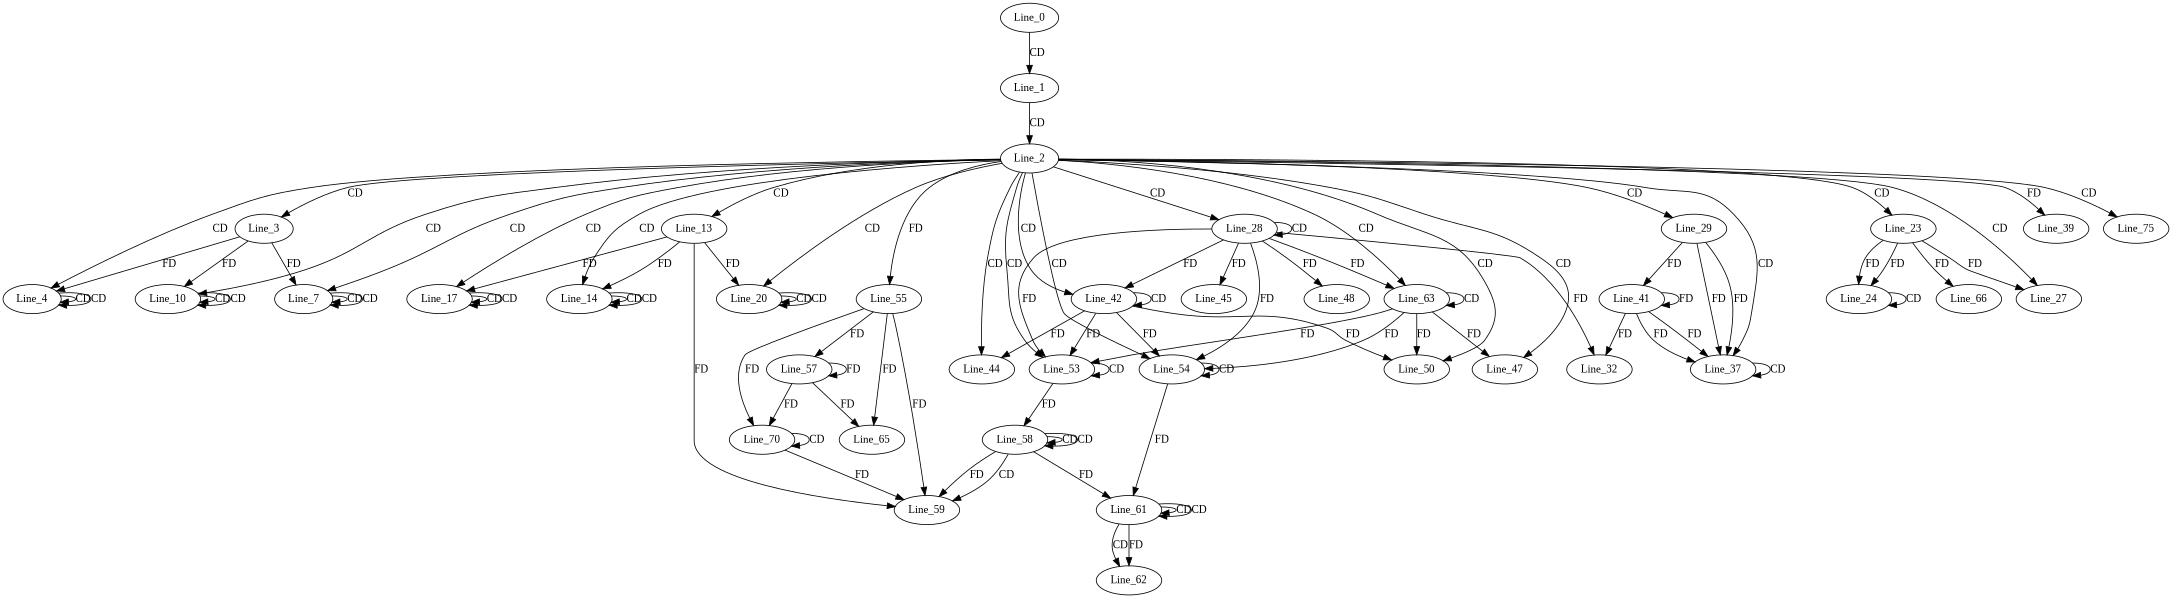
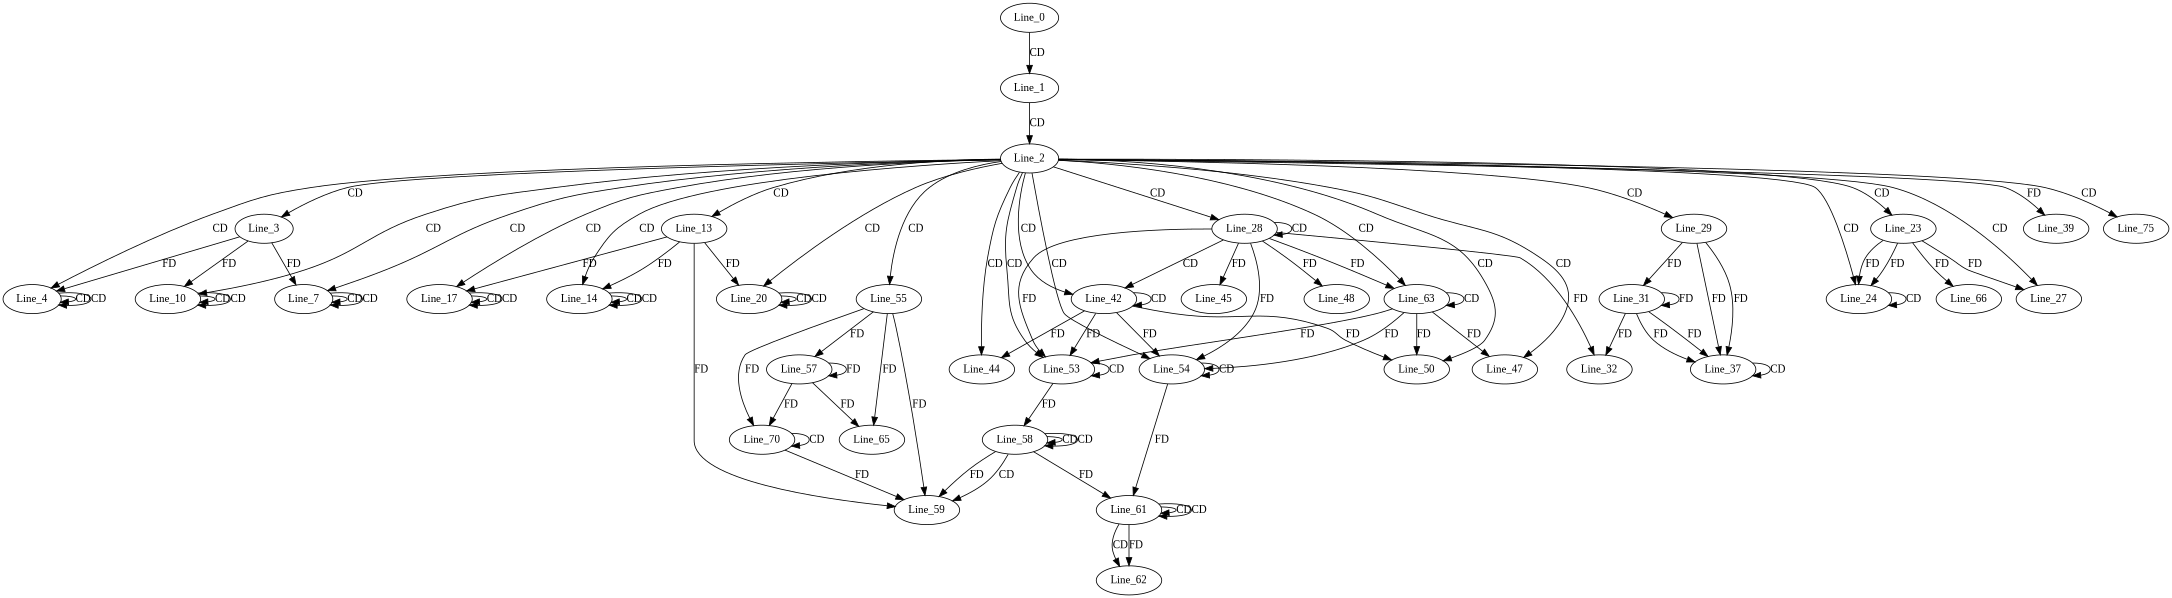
(1575, 179) -> (1486, 166)
(916, 229) -> (916, 229)
(1190, 264) -> (1190, 264)
(1632, 299) -> (1632, 299)
